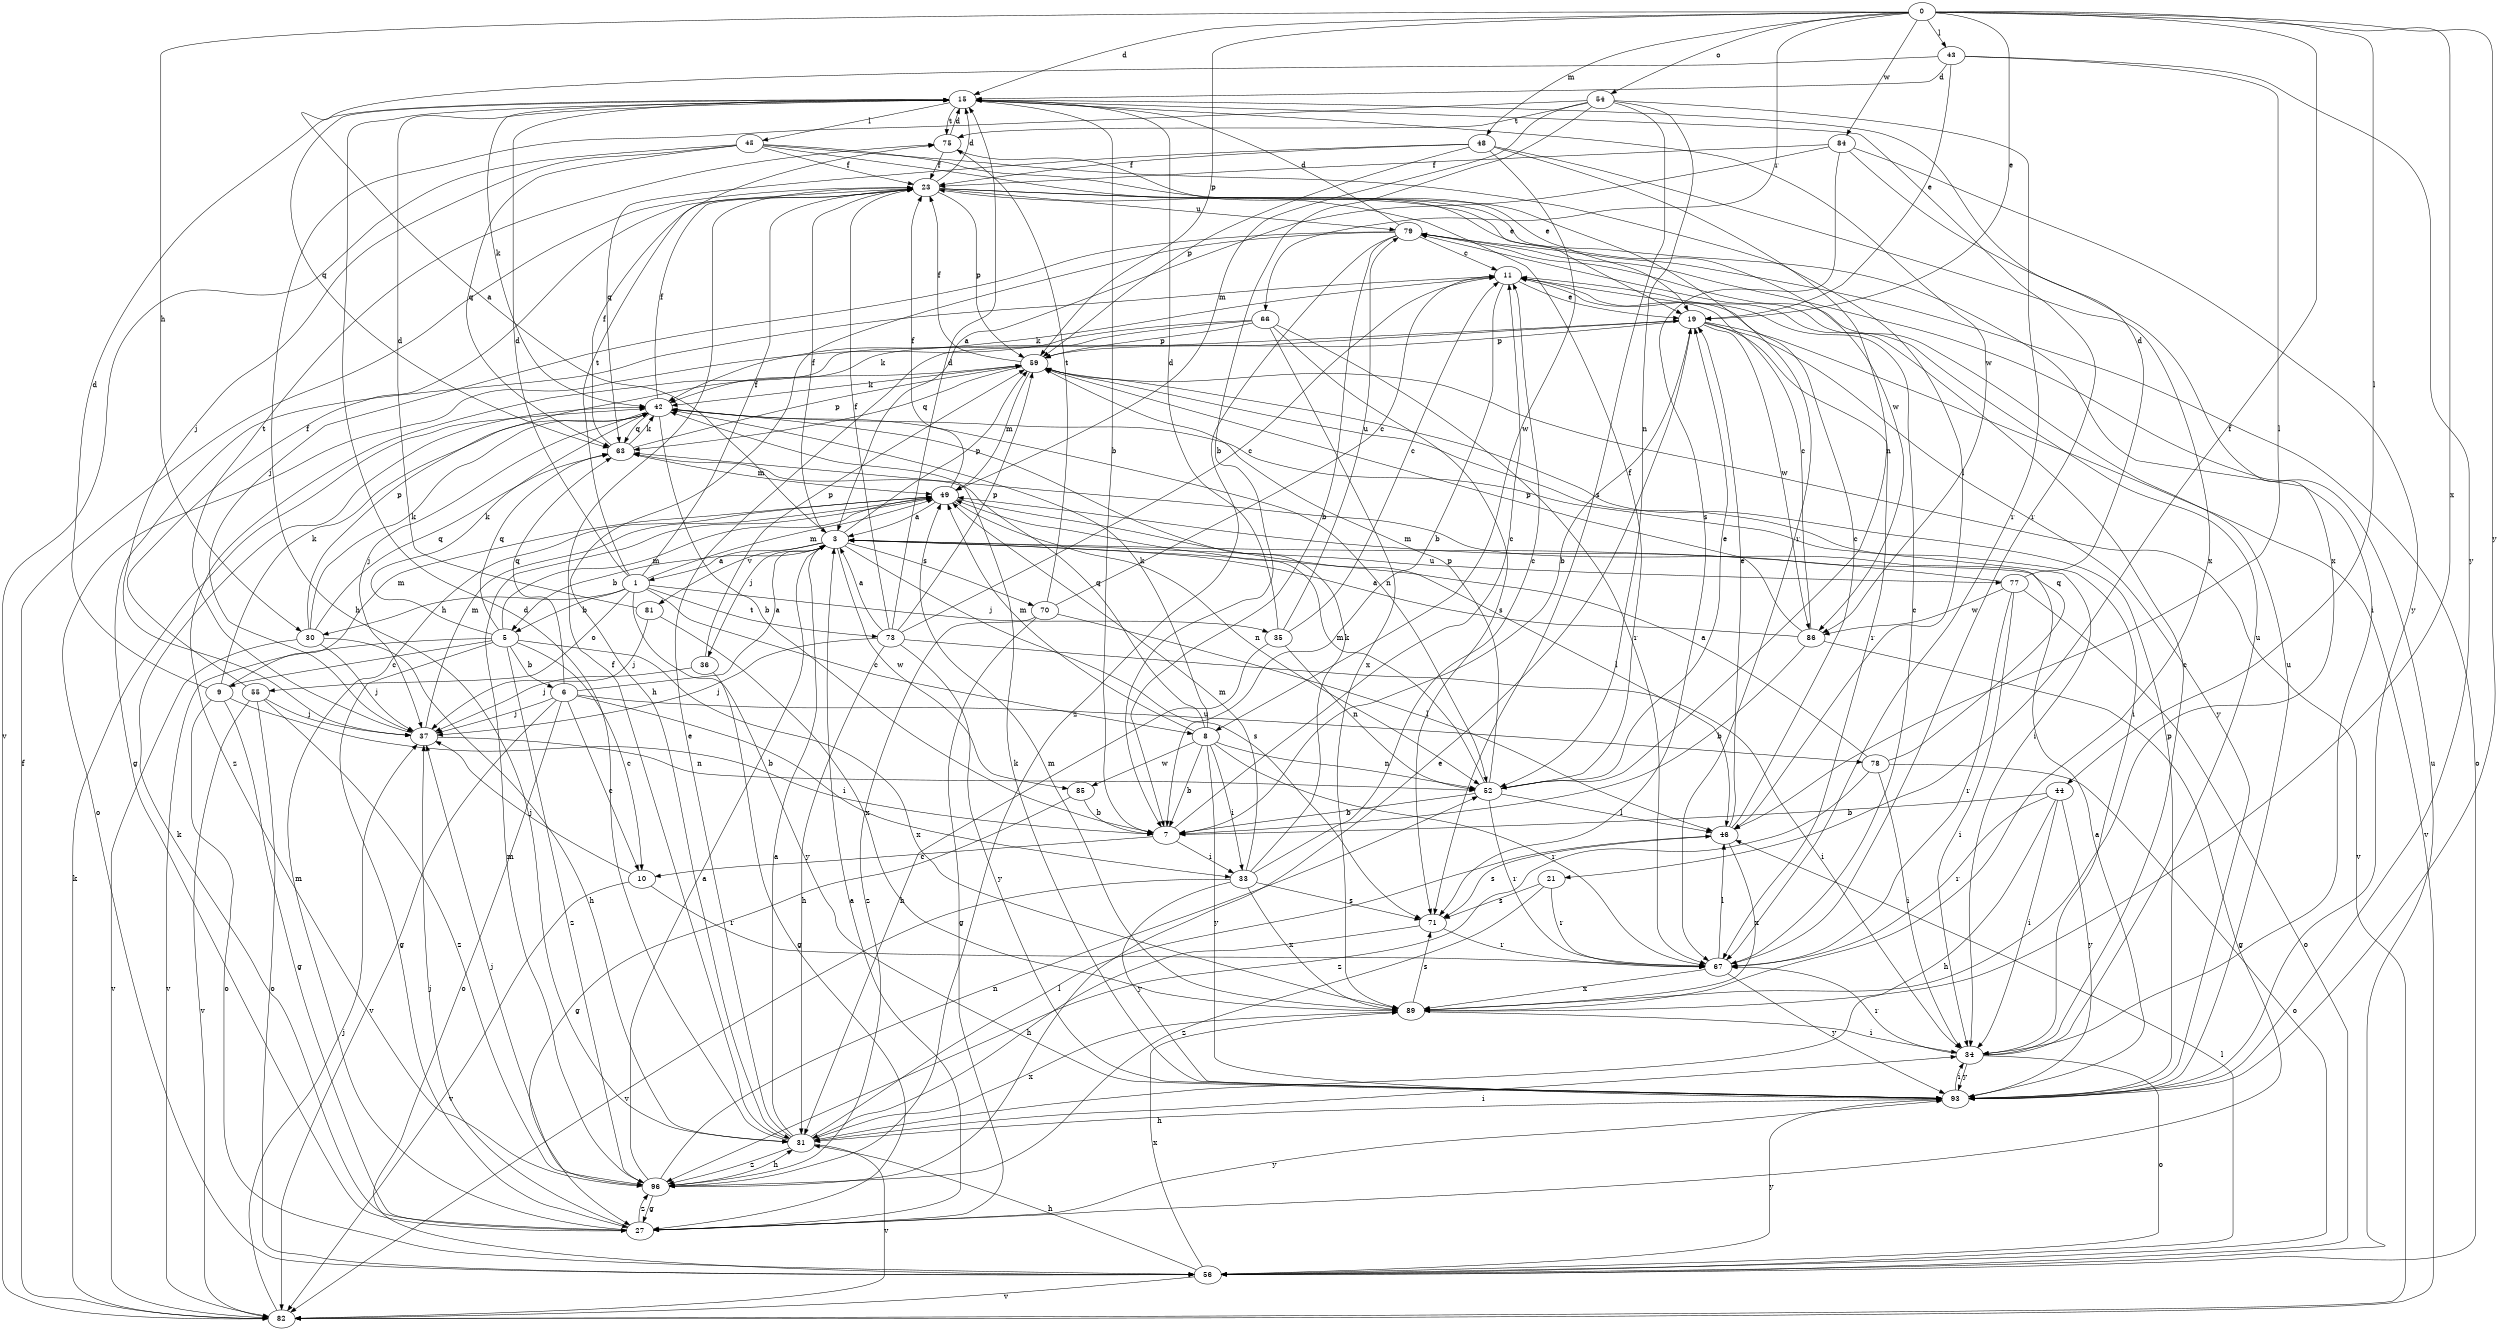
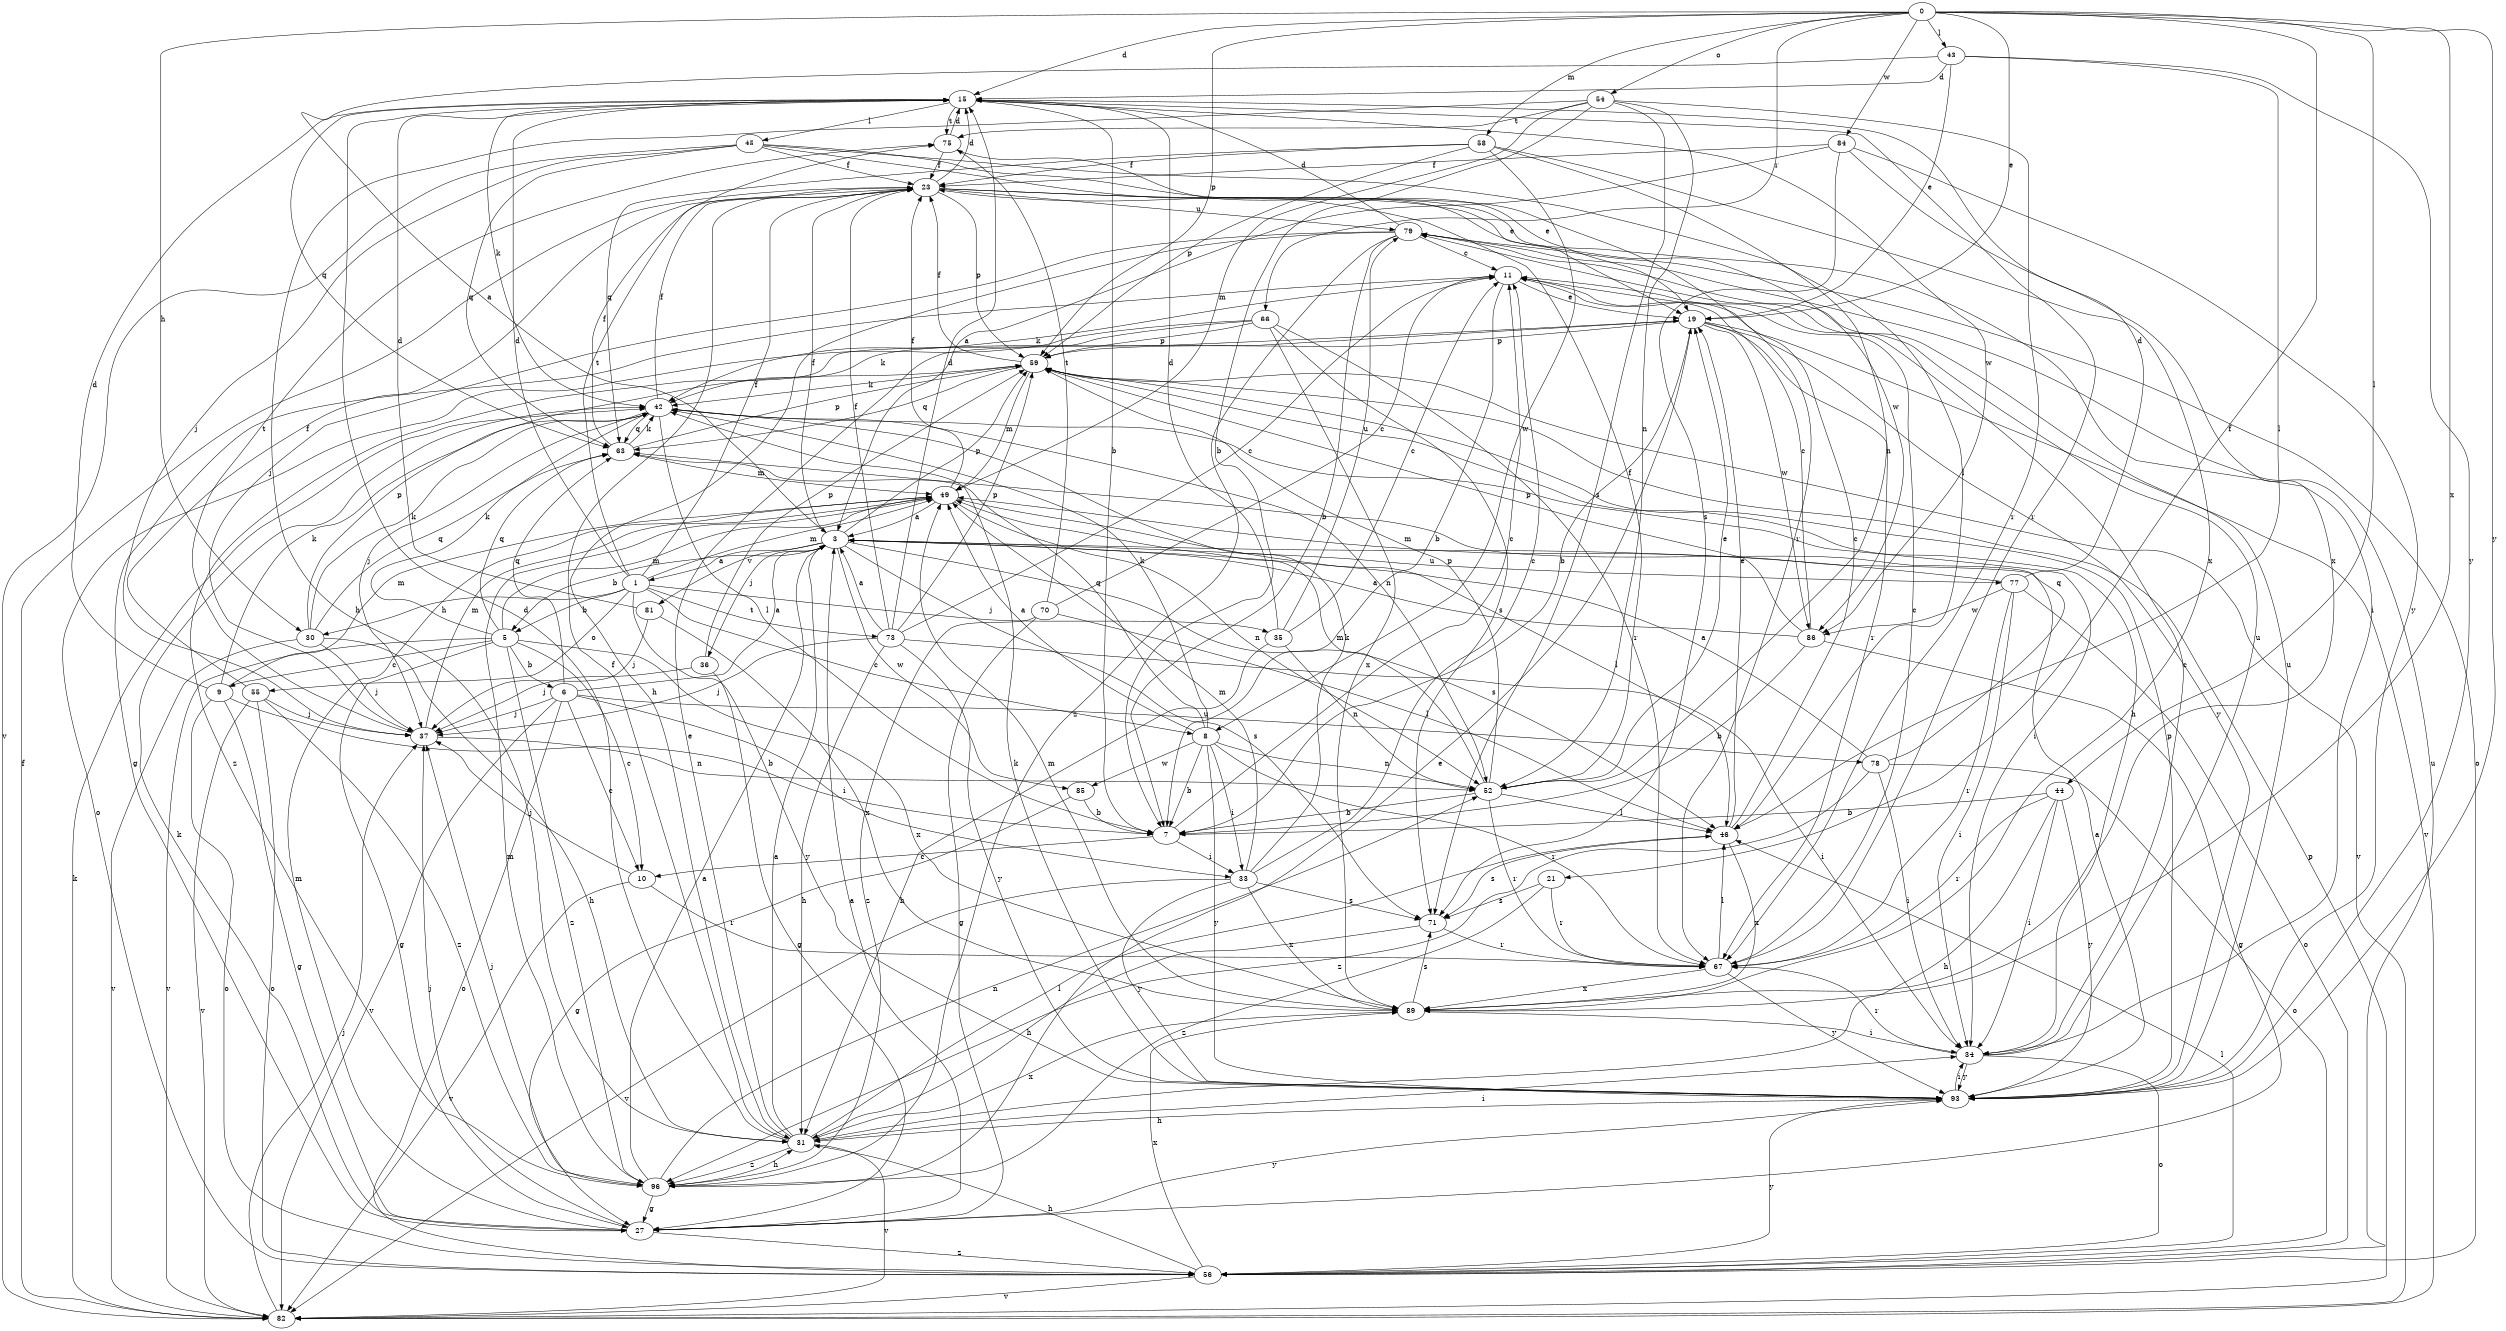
(1482, 144) -> (1482, 144)
(935, 569) -> (1269, 652)
(767, 611) -> (767, 611)
(1023, 611) -> (1023, 611)
(2134, 715) -> (2134, 715)
(640, 1210) -> (921, 1253)
none -> (2278, 1286)
